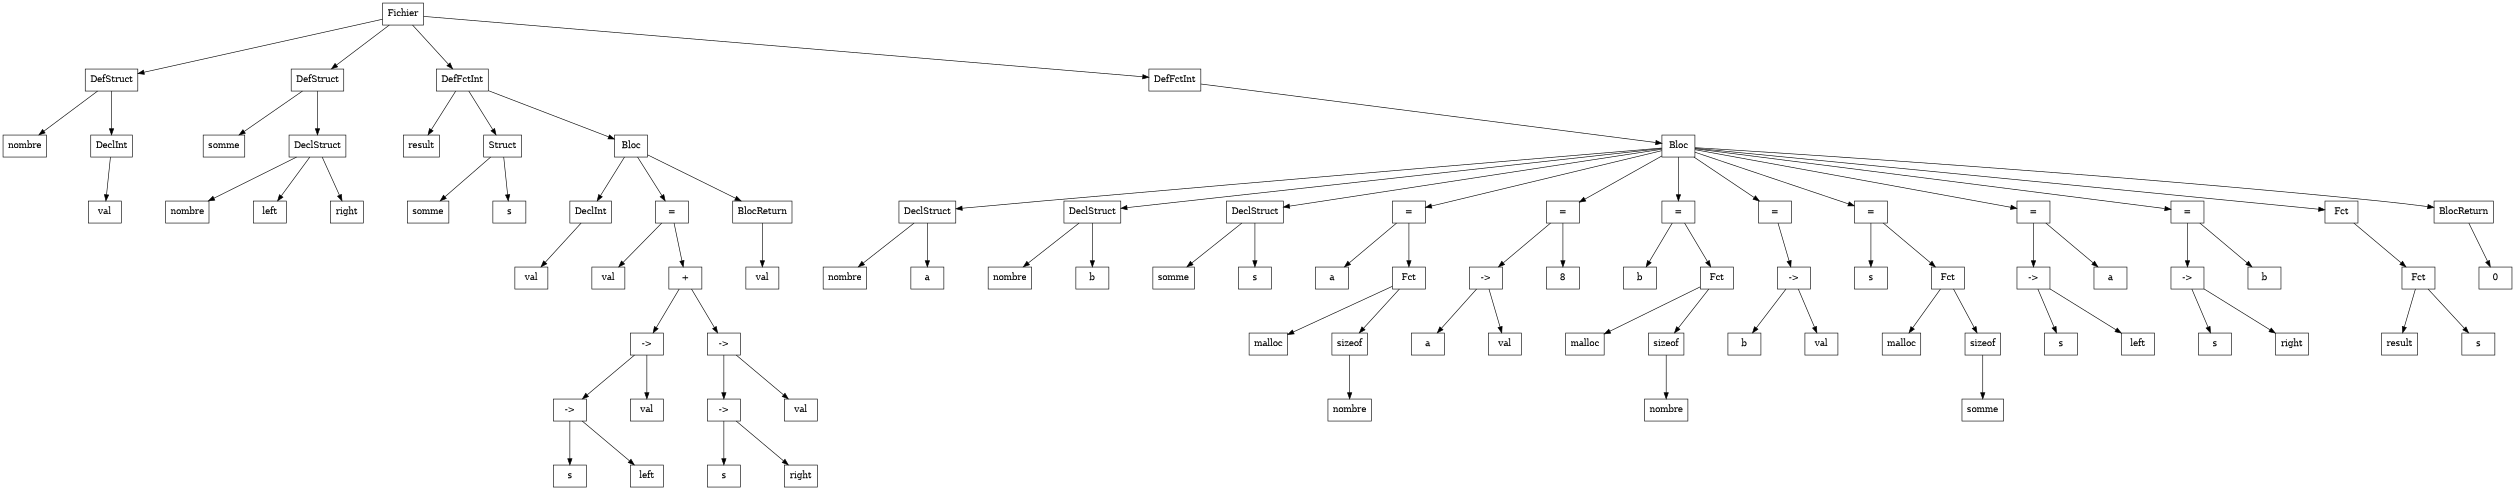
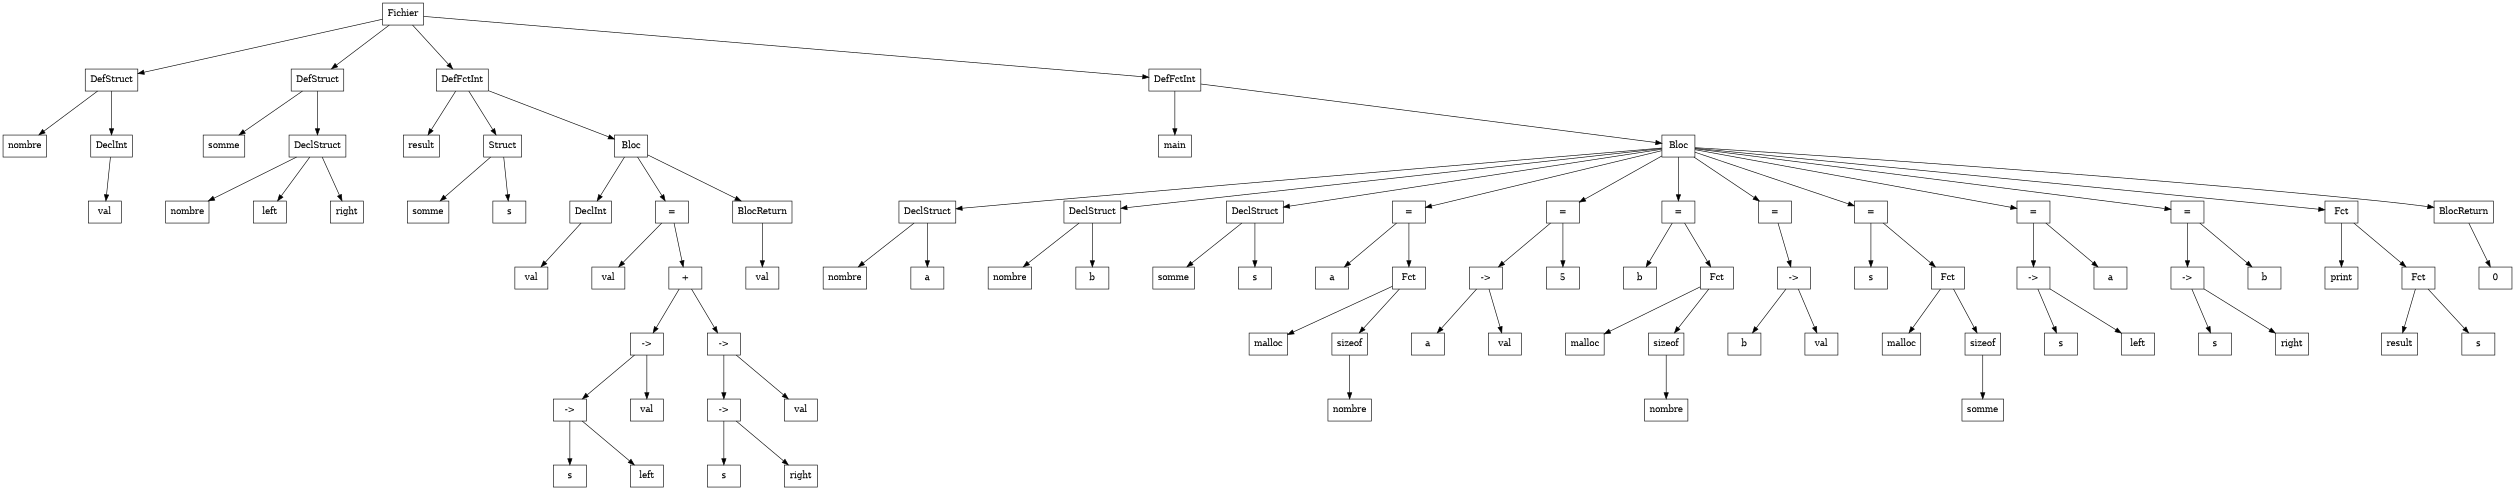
none -> (1175, 146)
(1563, 278) -> (1563, 278)
none -> (2341, 278)
